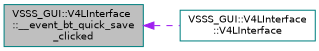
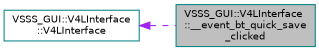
(167, 26) -> (163, 26)
